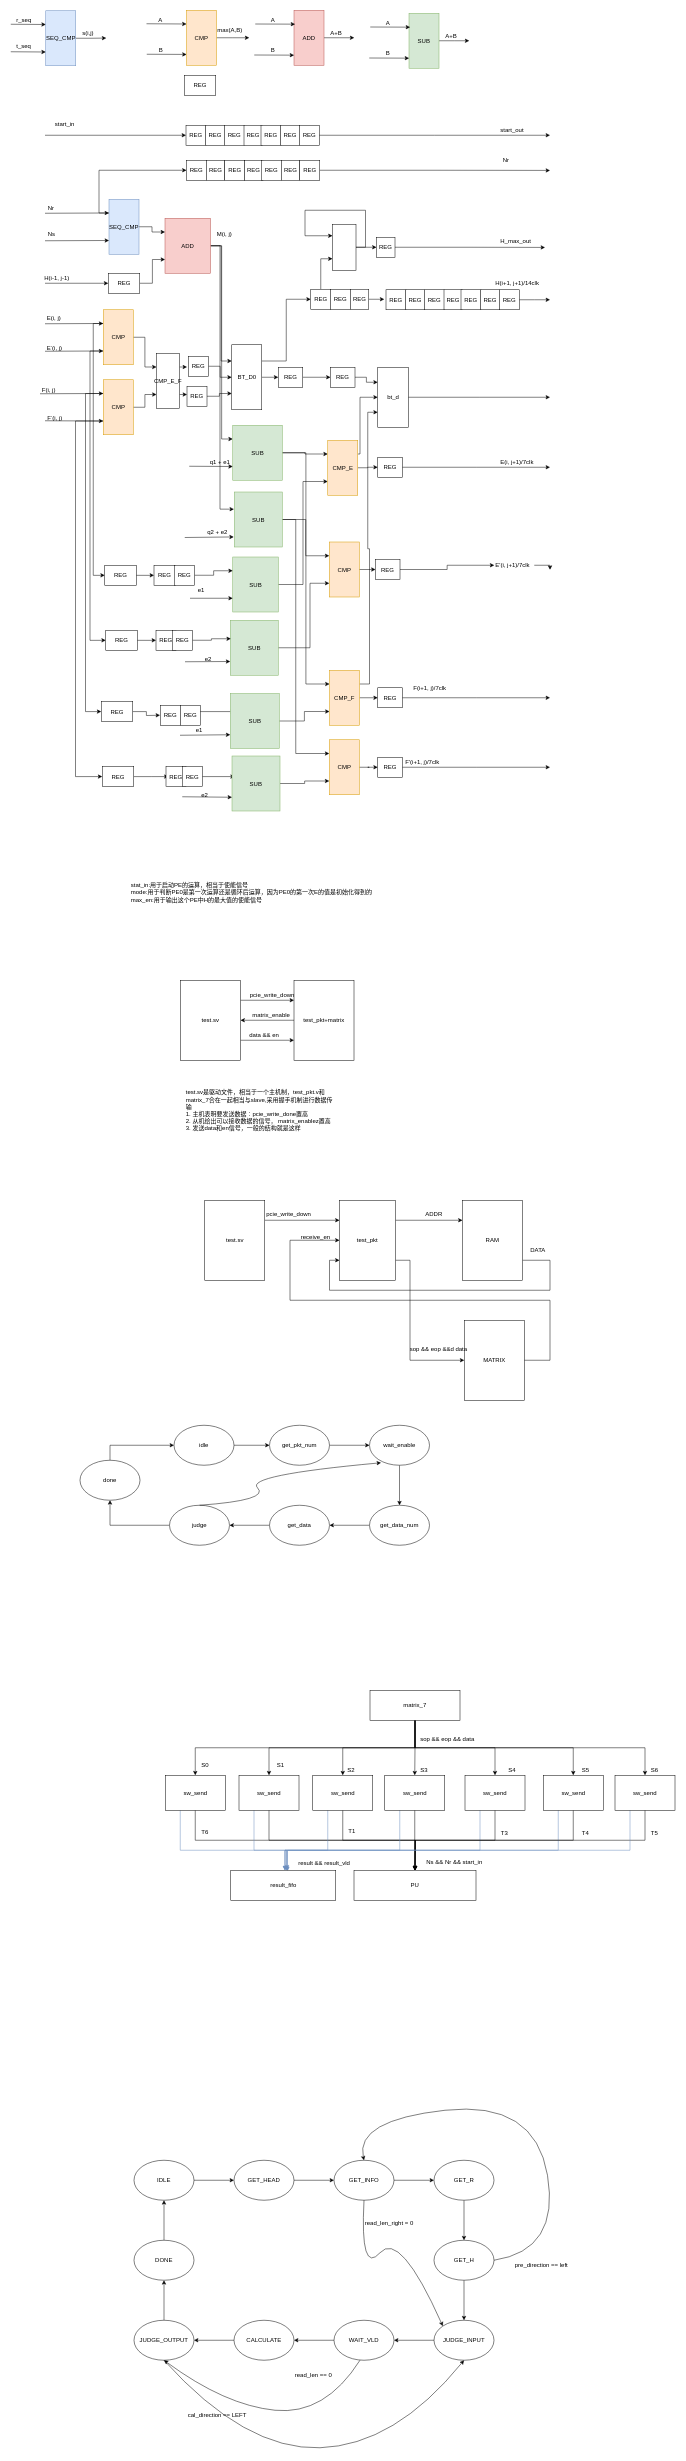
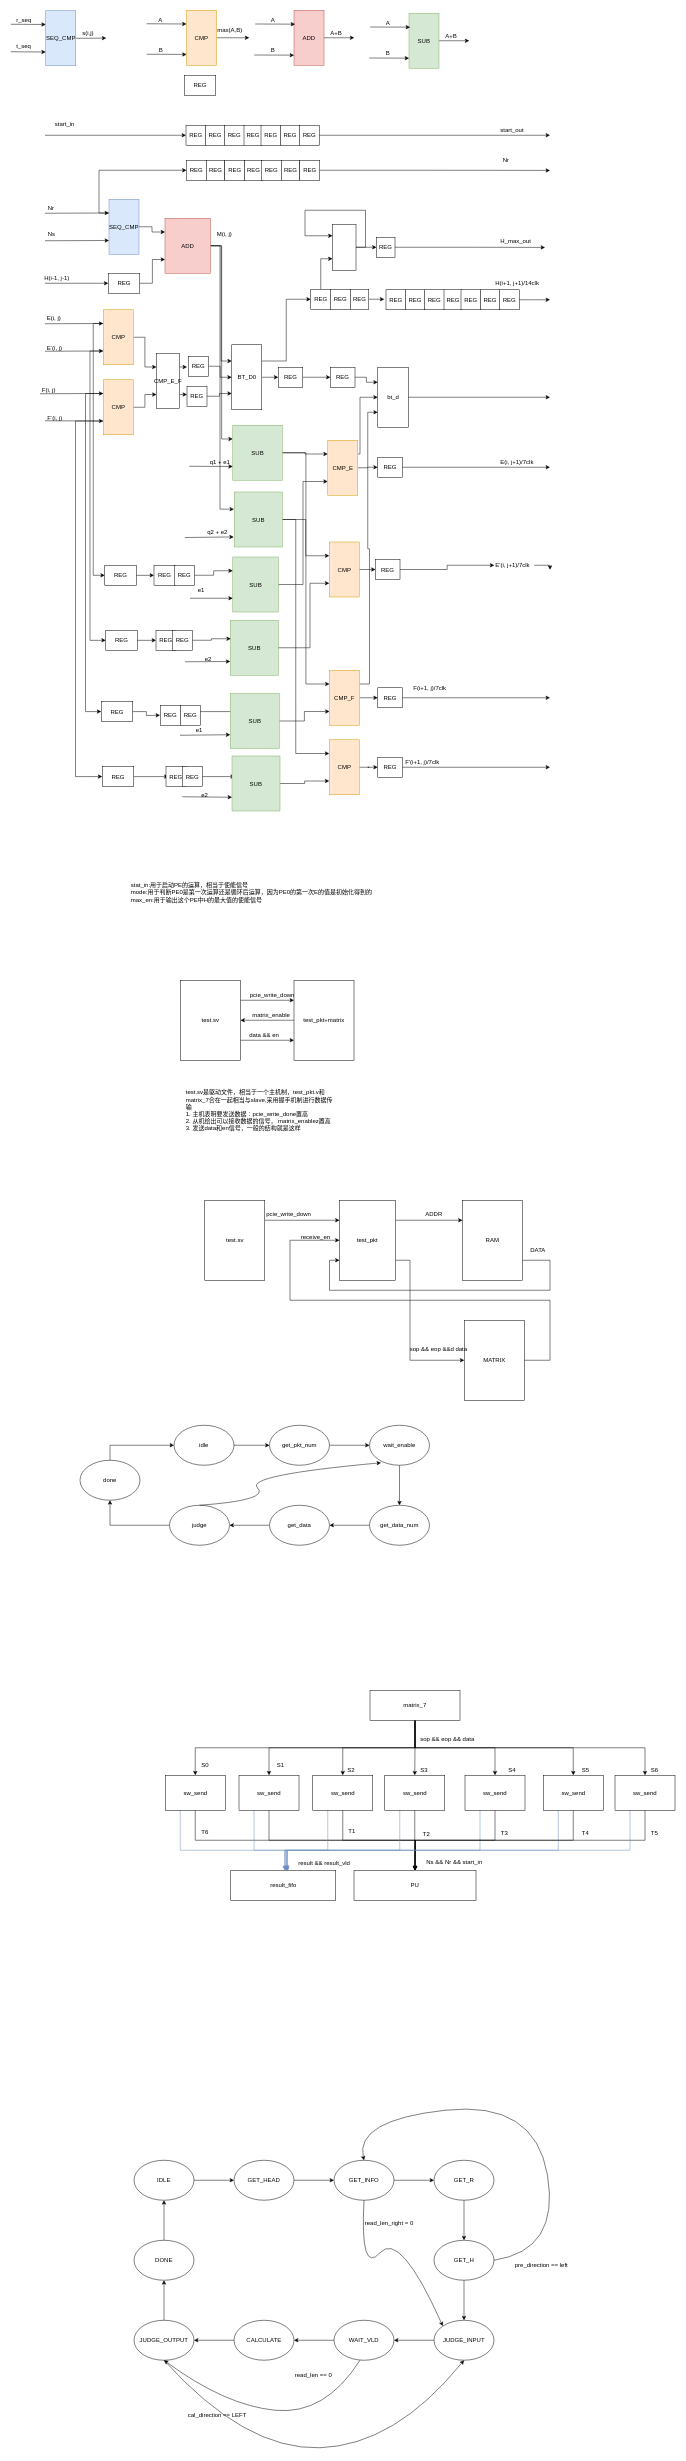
none -> (429, 1834)
